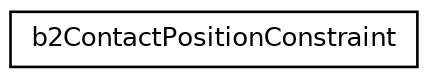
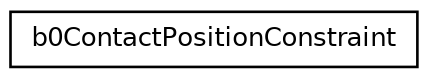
(214, 39) -> (214, 39)
